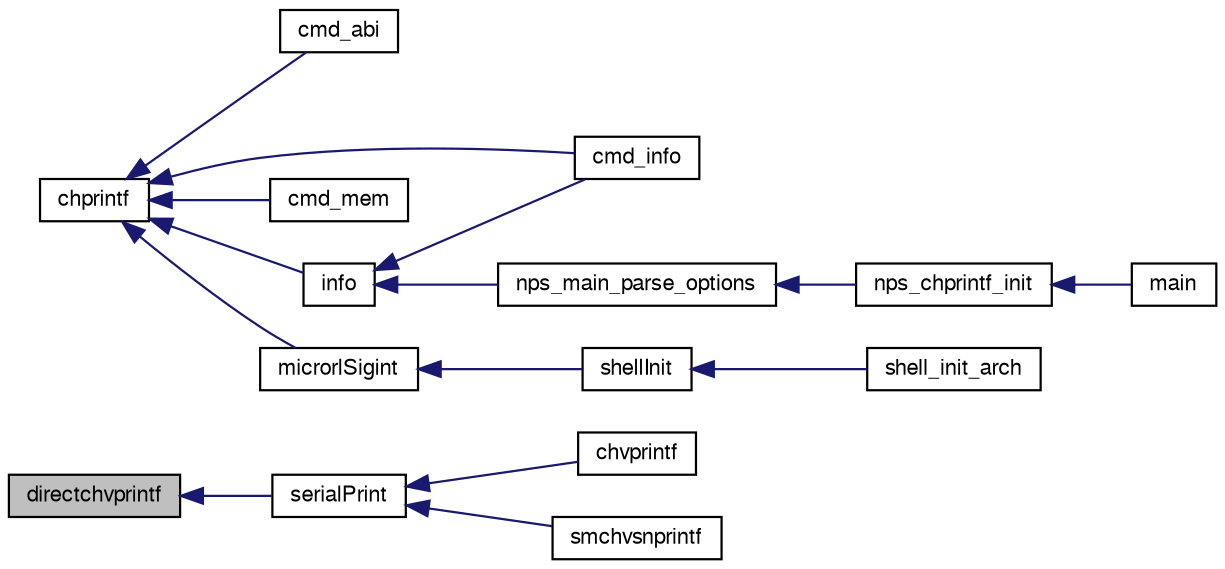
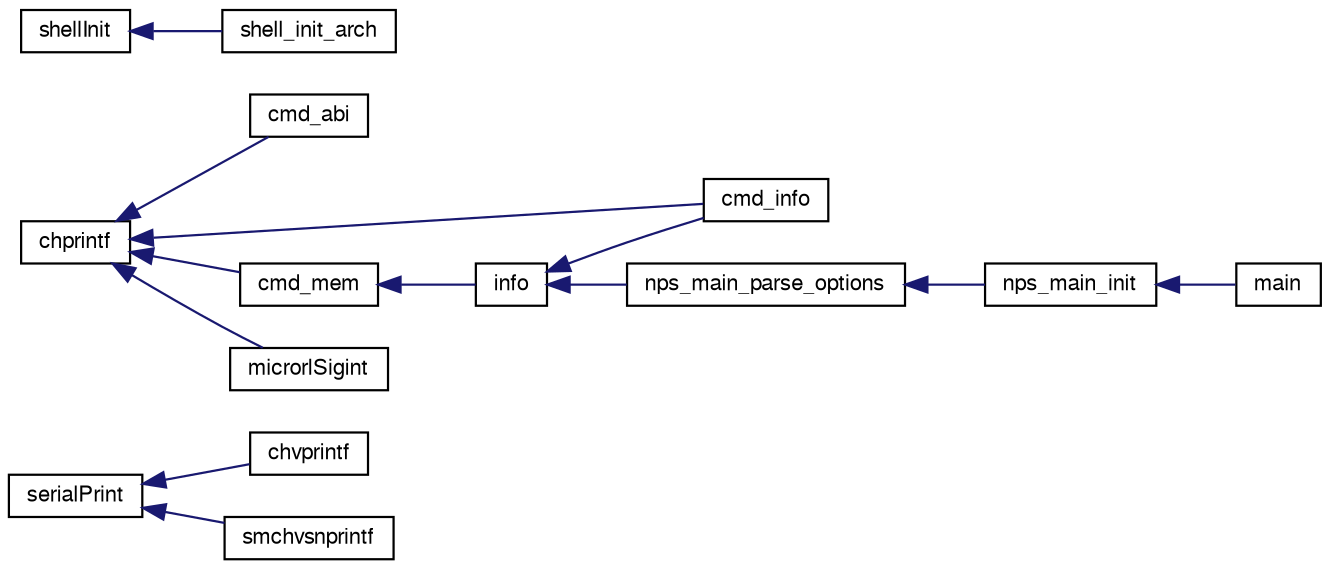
(237, 250) -> (438, 285)
(954, 285) -> (1071, 285)
(512, 369) -> none
(95, 496) -> none
